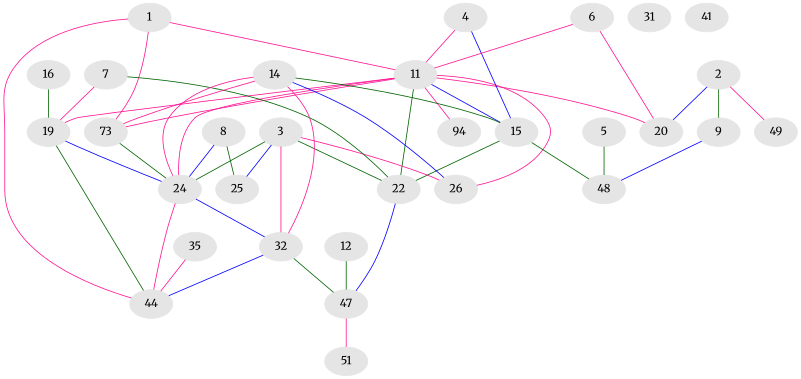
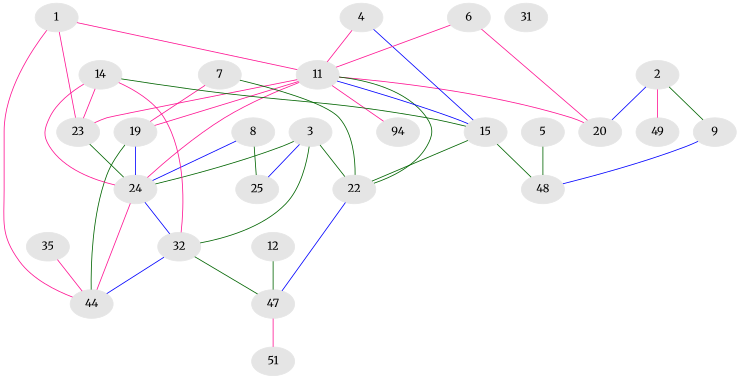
(707, 18) -> none
(49, 75) -> none
(106, 132) -> (78, 132)
(281, 189) -> (273, 214)
(456, 189) -> none
